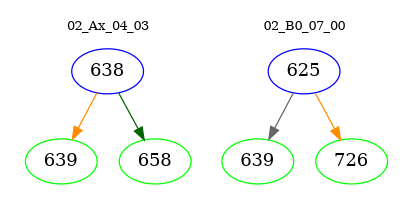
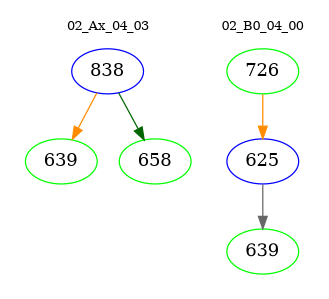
(305, 27) -> (263, 27)
(108, 71) -> (108, 71)
(325, 111) -> (263, 110)
